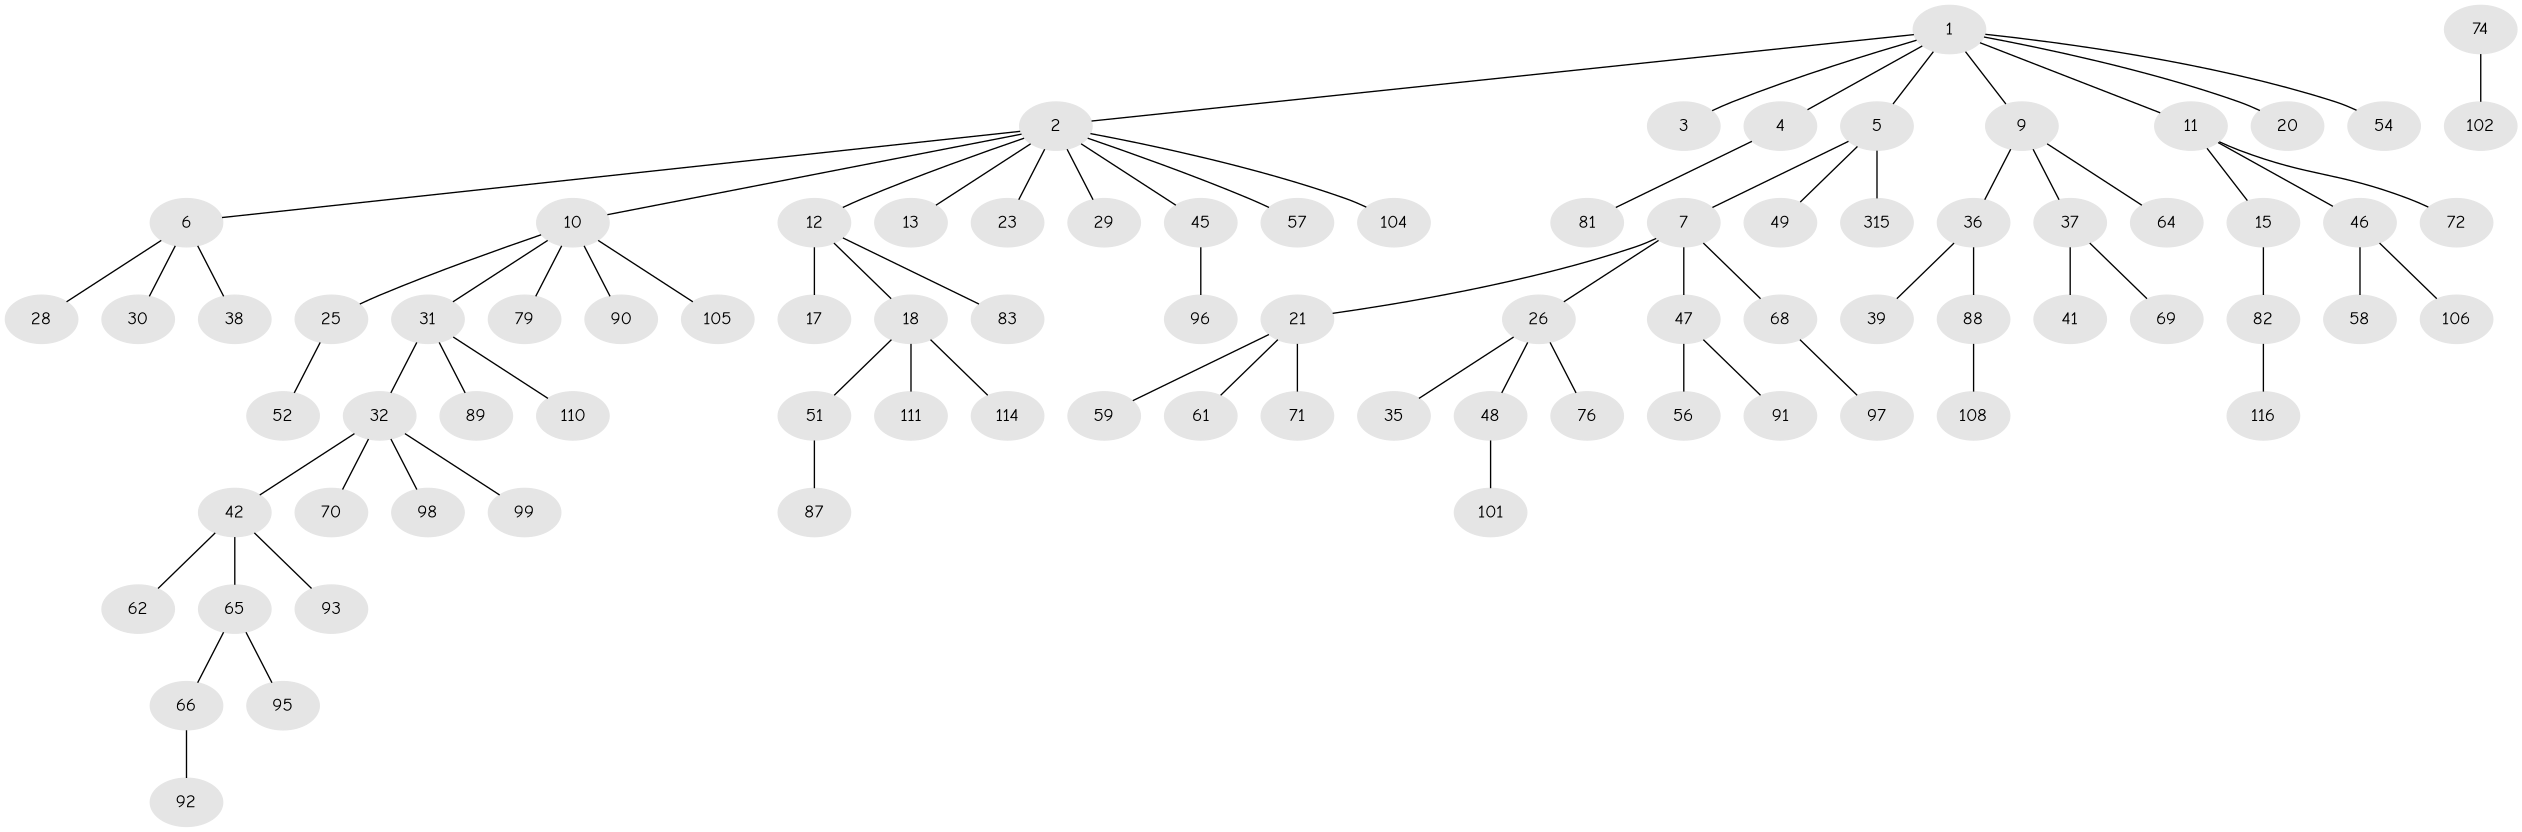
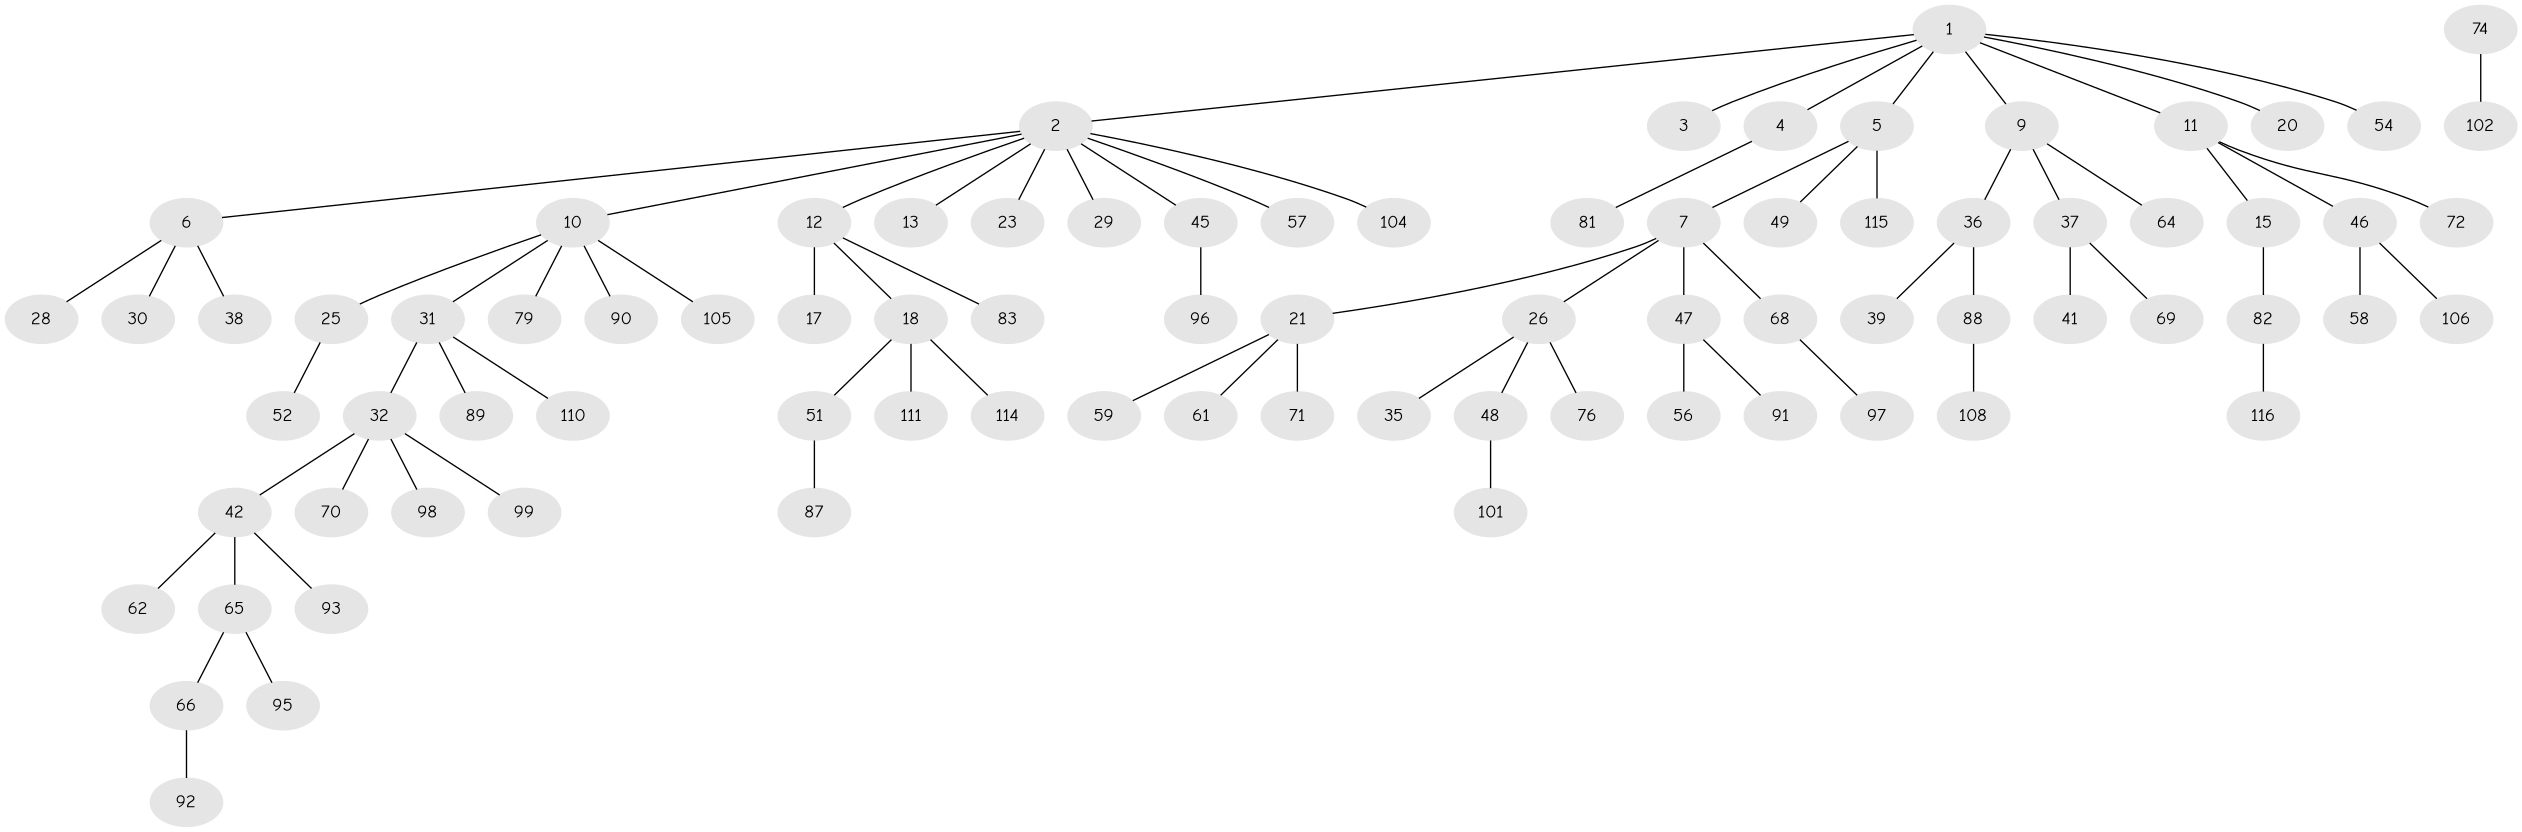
(1877, 223) -> (1877, 223)
